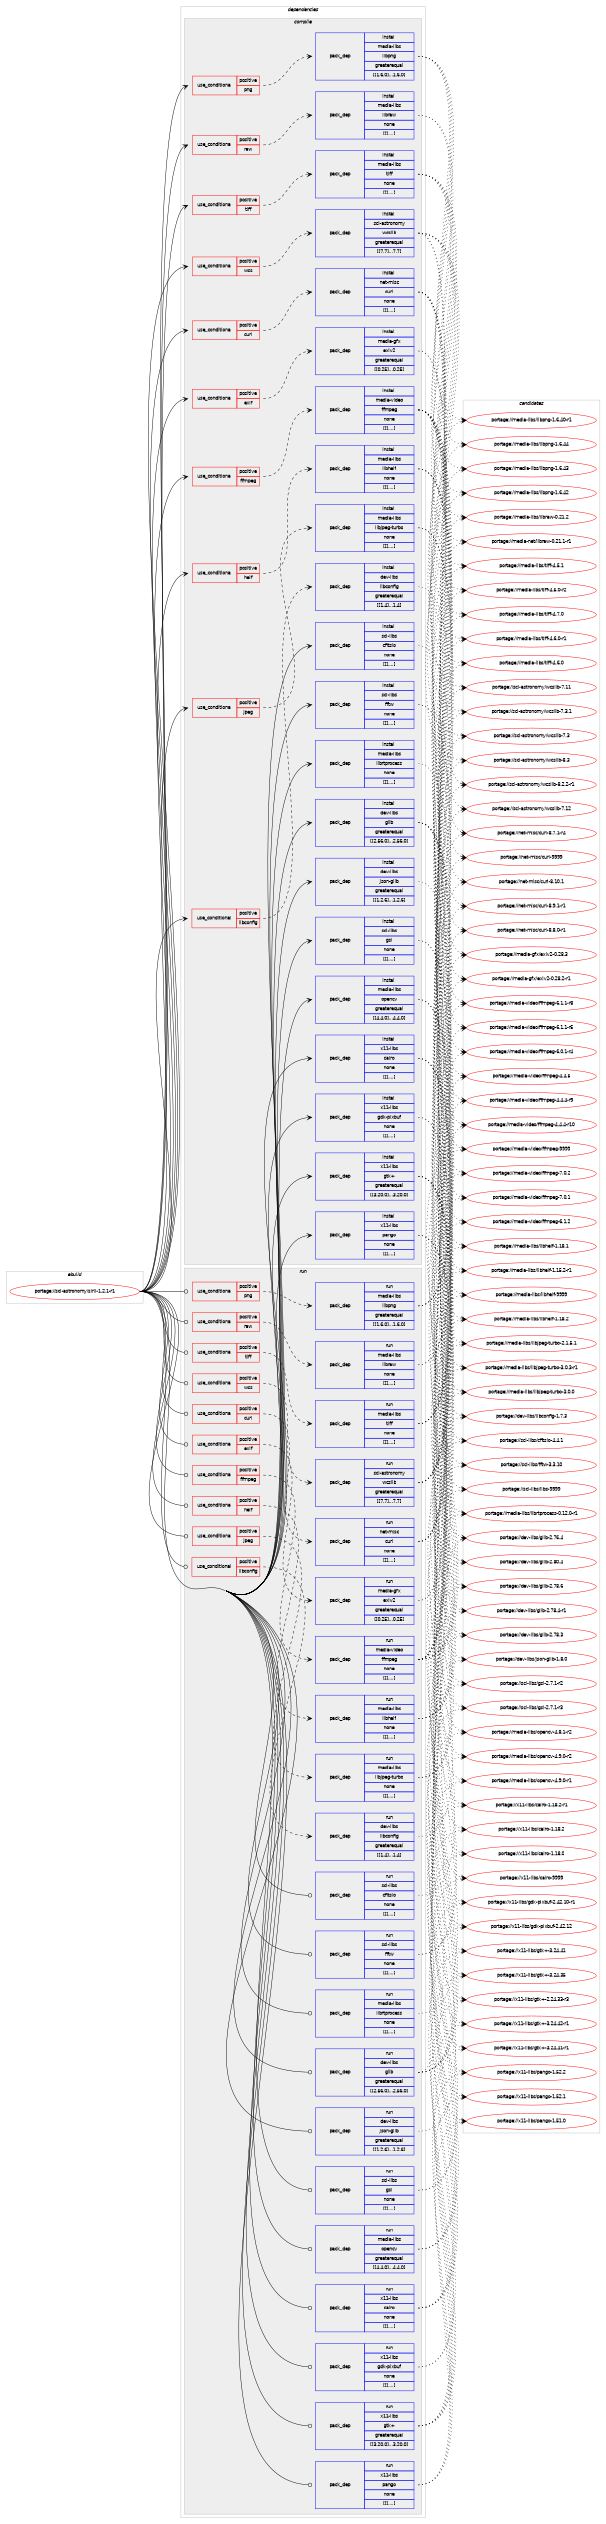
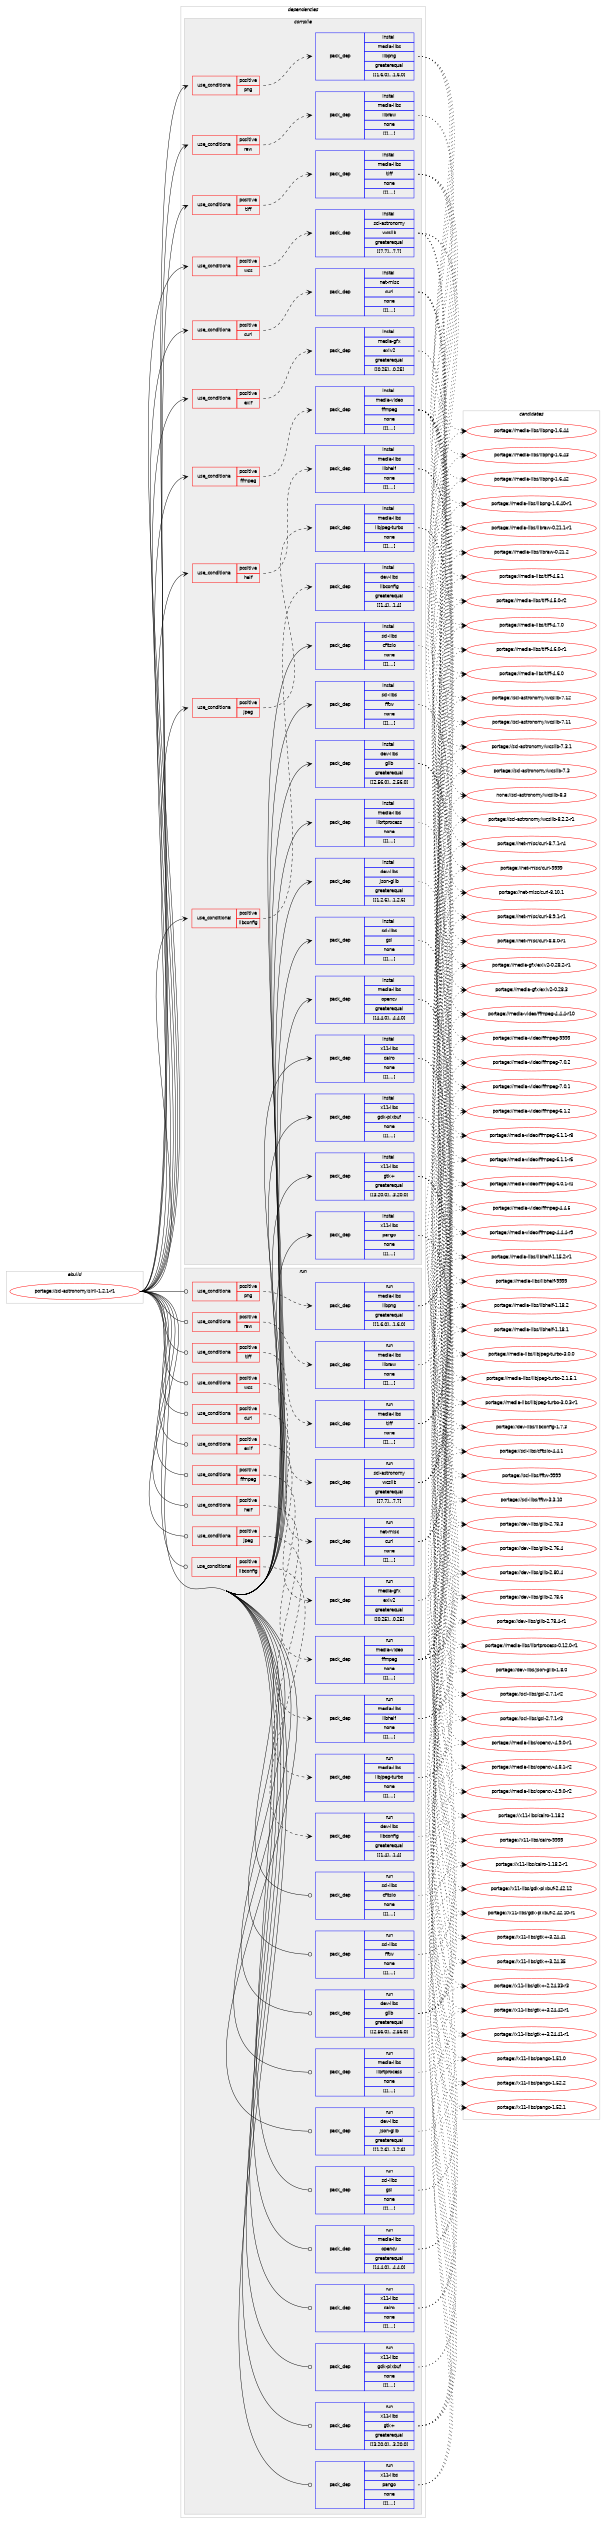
(531, 542) -> (531, 528)
(531, 760) -> (531, 796)
(531, 1489) -> (531, 1476)
(531, 1854) -> none
